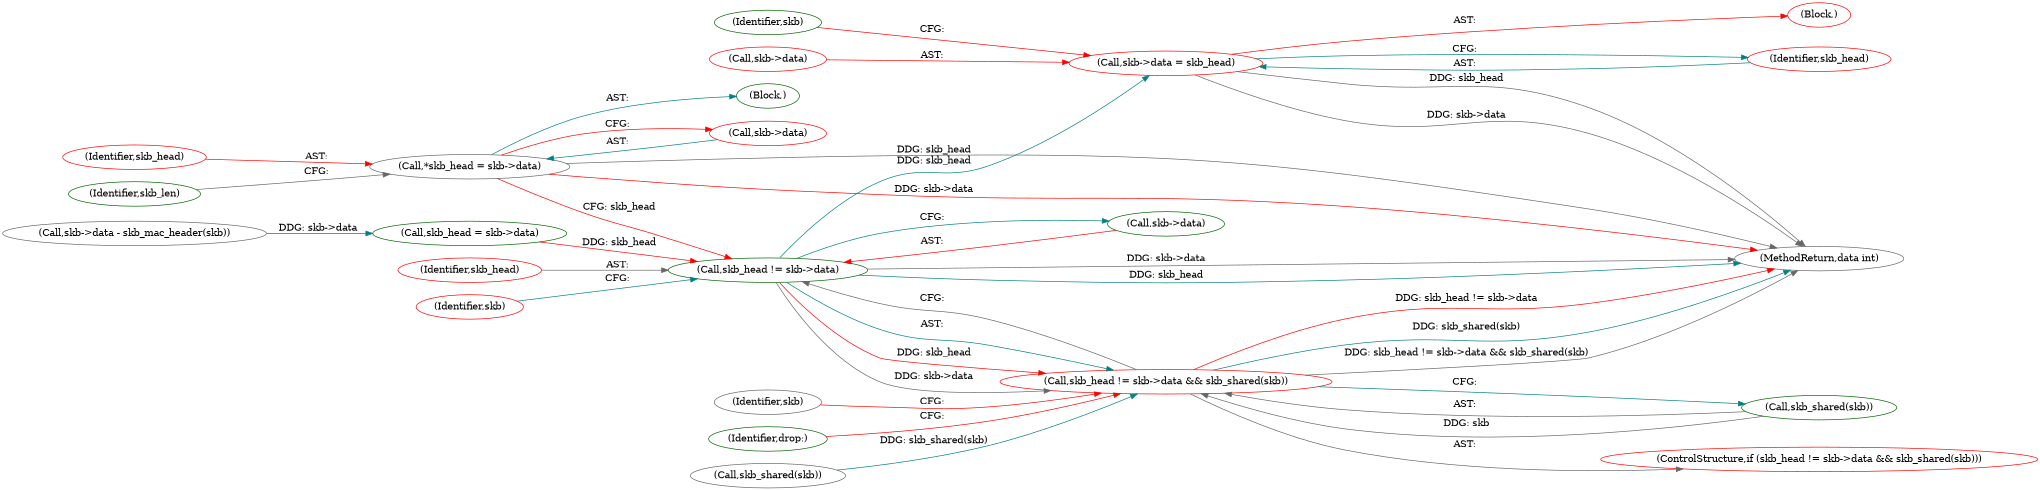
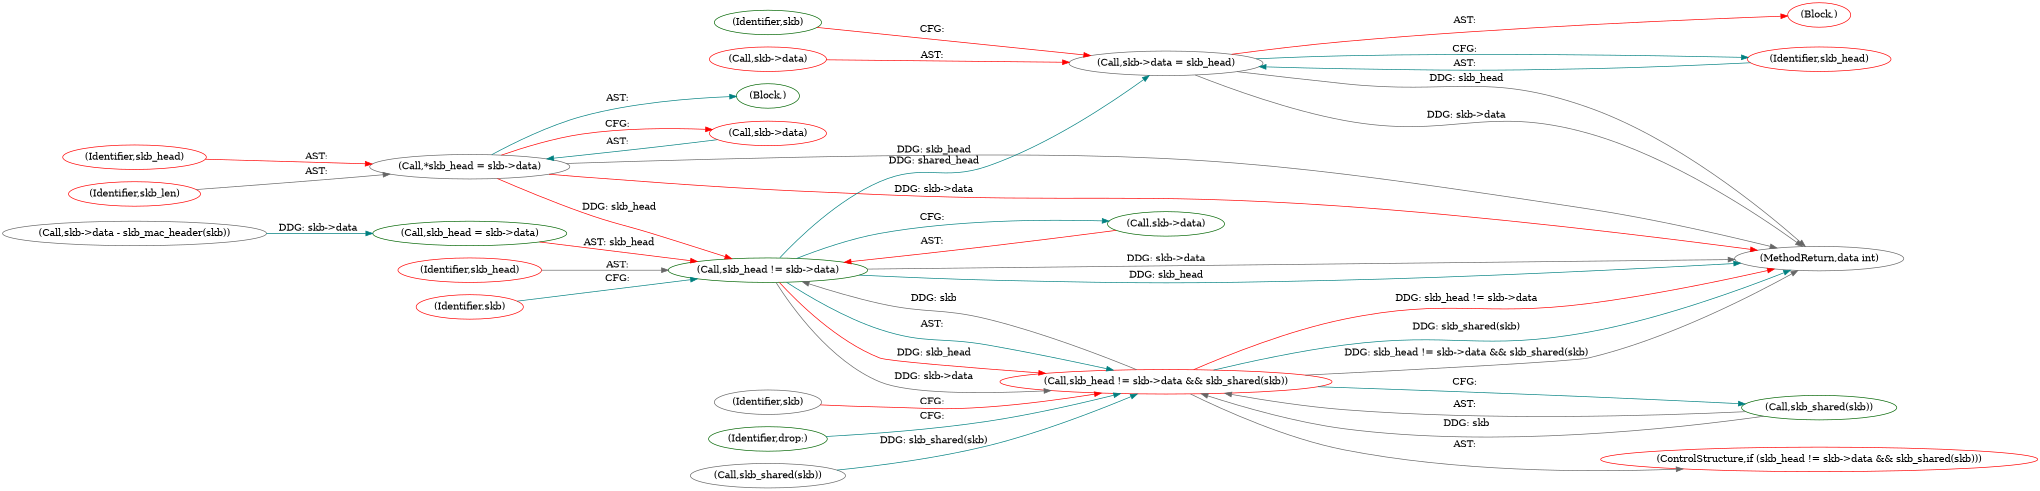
(1166, 63) -> (1166, 63)
(934, 161) -> (934, 161)
(318, 172) -> (318, 172)
(135, 194) -> (135, 194)
(619, 207) -> (619, 207)
(619, 243) -> (619, 243)
(934, 298) -> (934, 298)
(971, 424) -> (971, 424)
